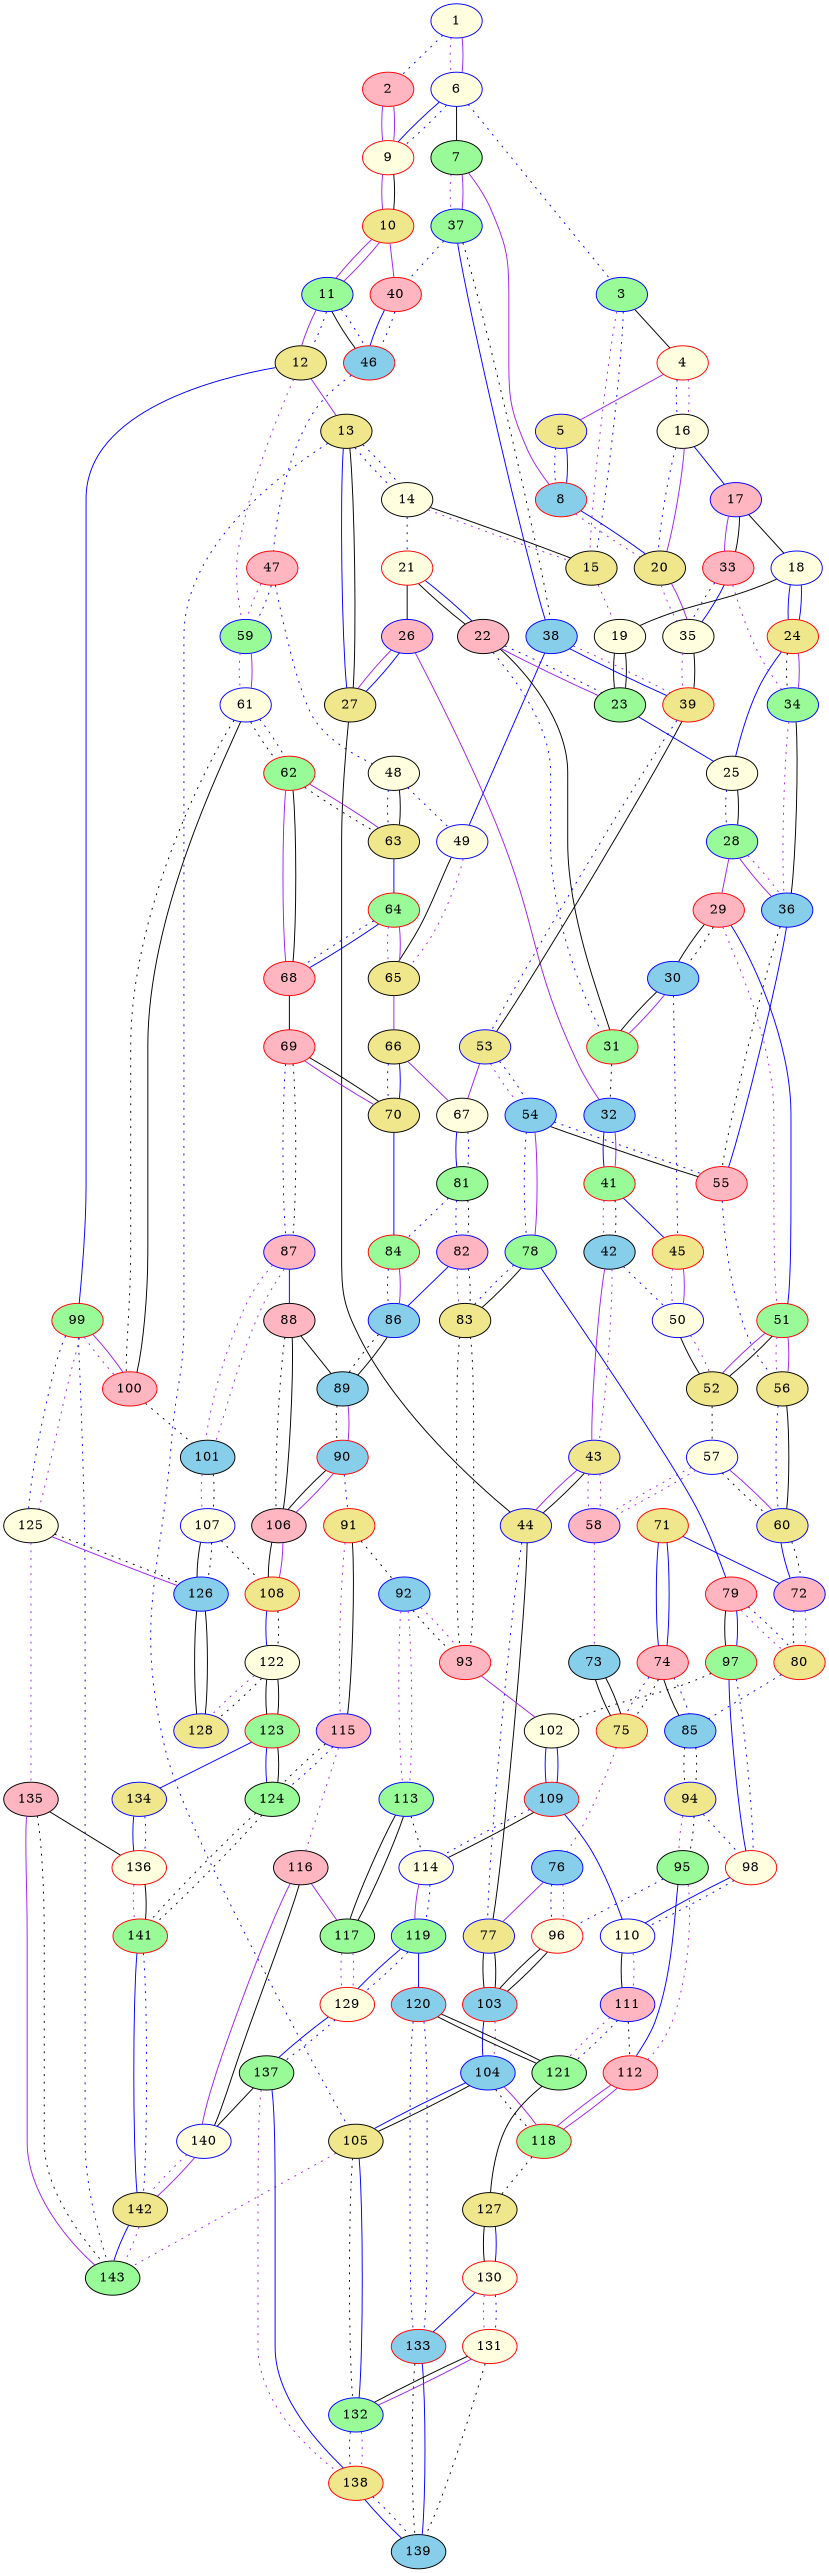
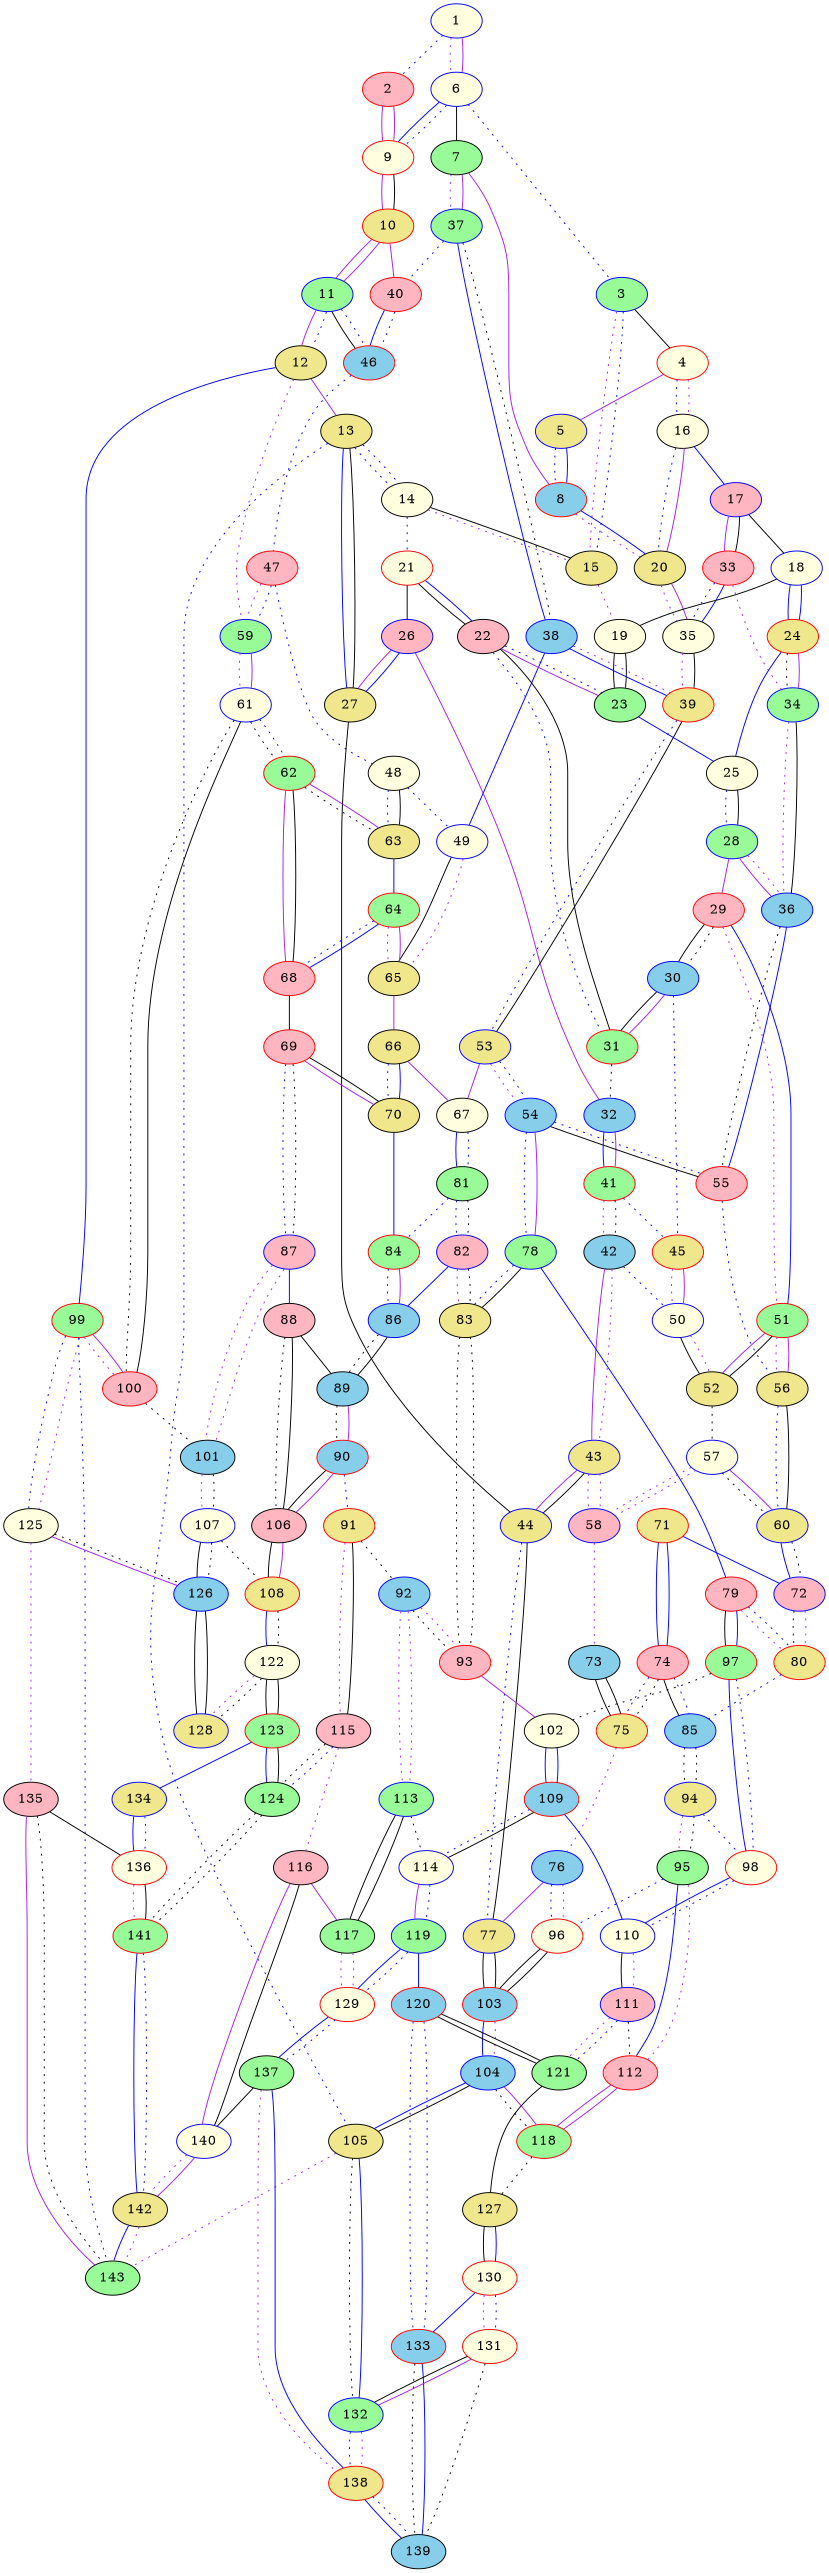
(644, 1218) -> (644, 1218)
(344, 1731) -> (344, 1731)
